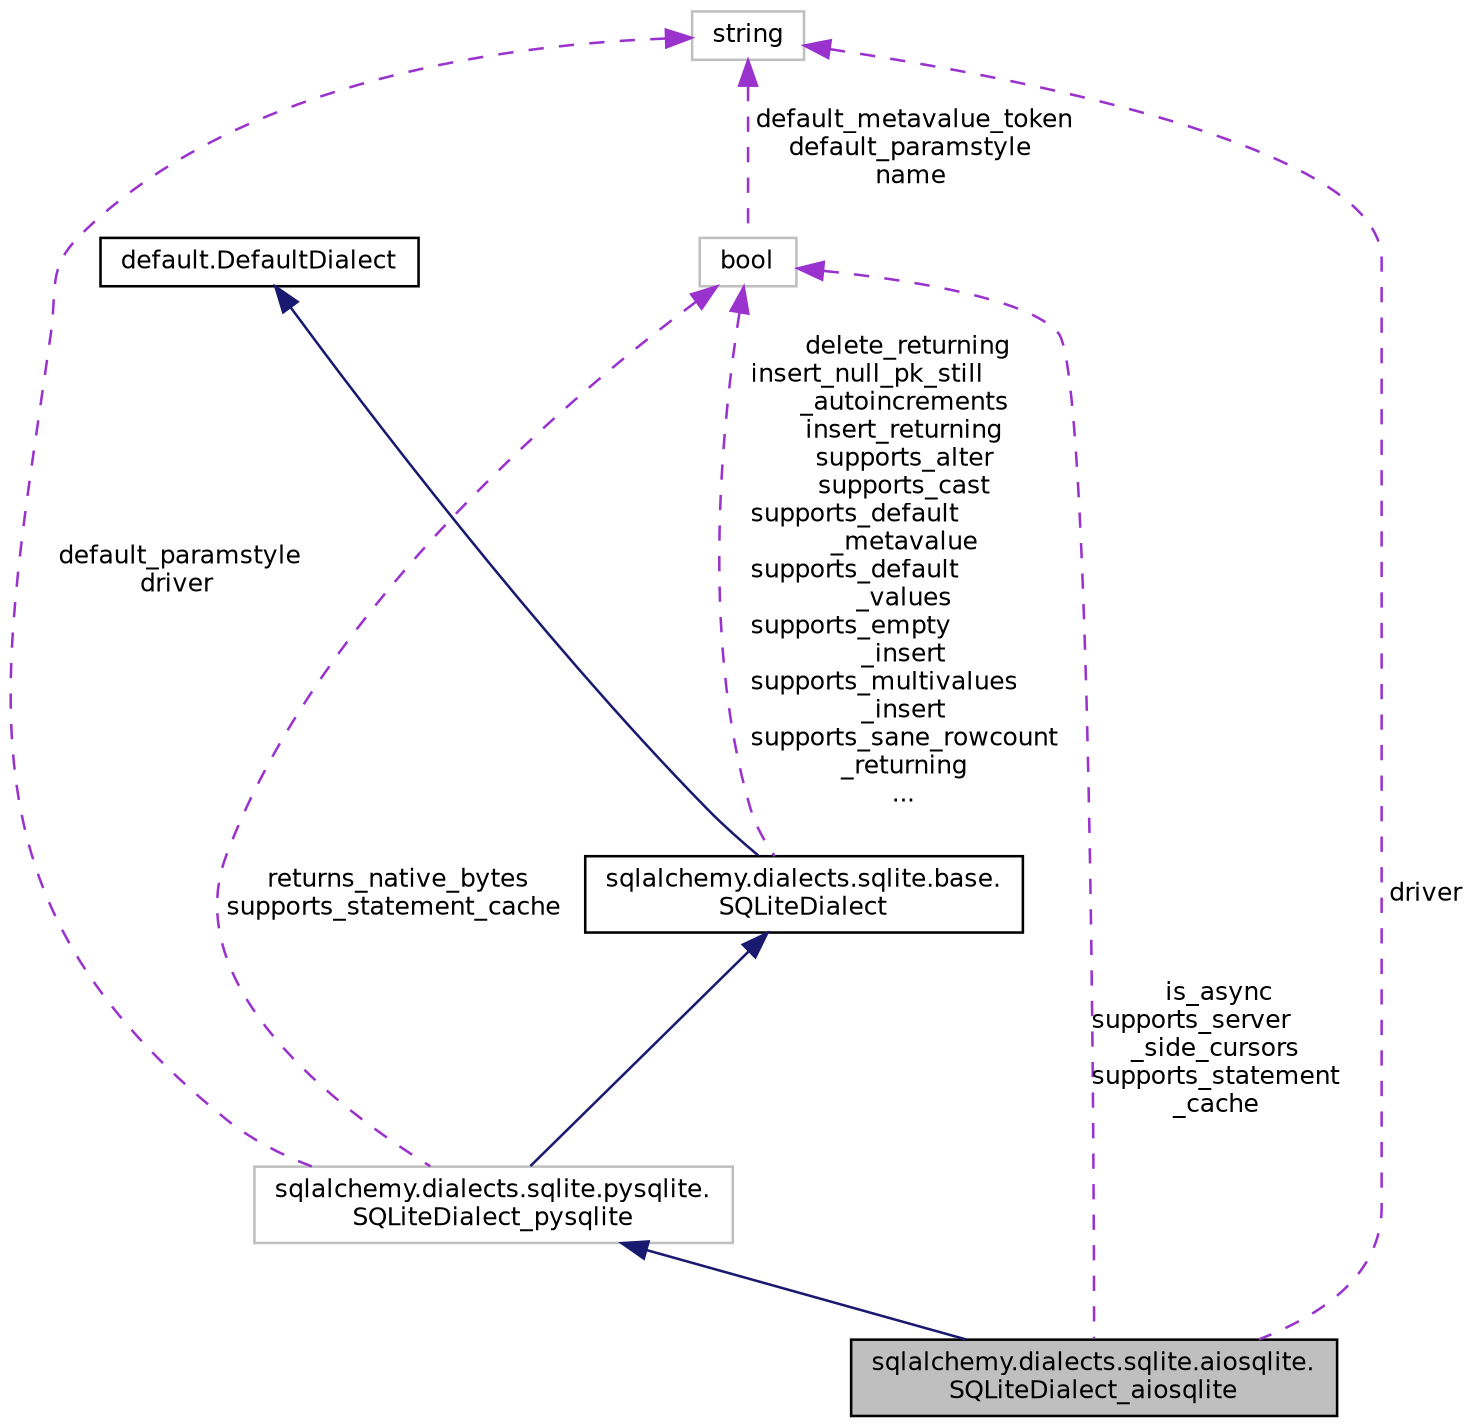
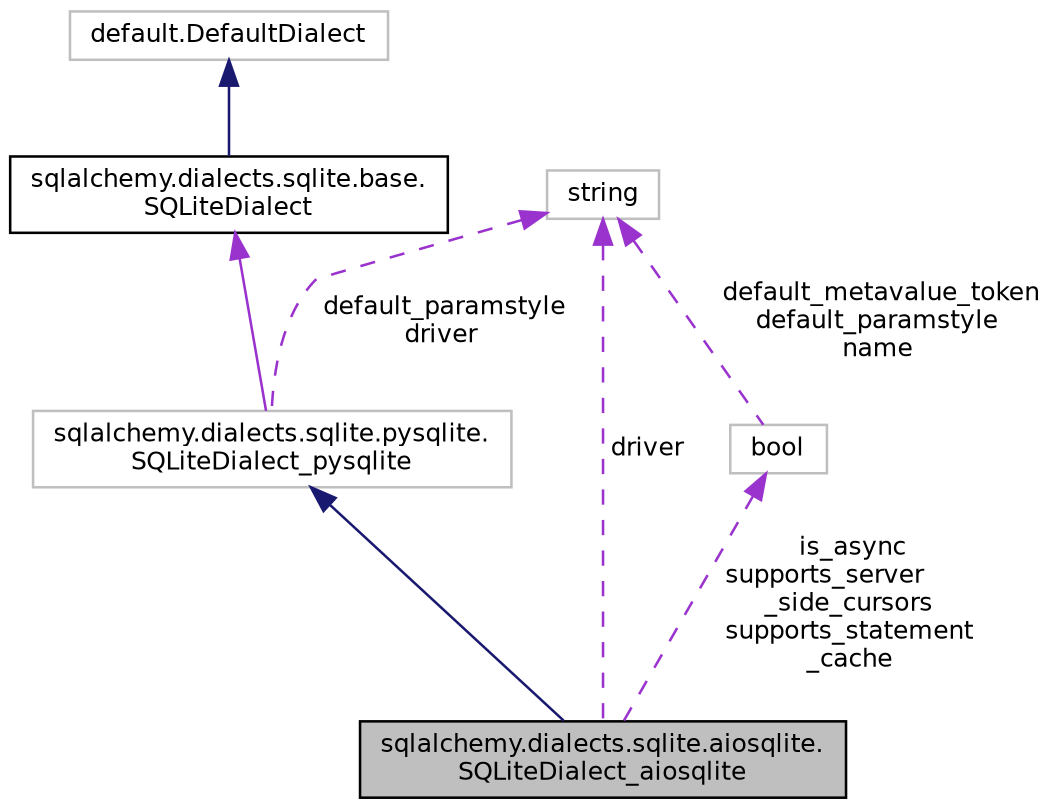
(260, 262) -> (229, 36)
(720, 588) -> none
(303, 707) -> none
(640, 1059) -> (253, 335)
